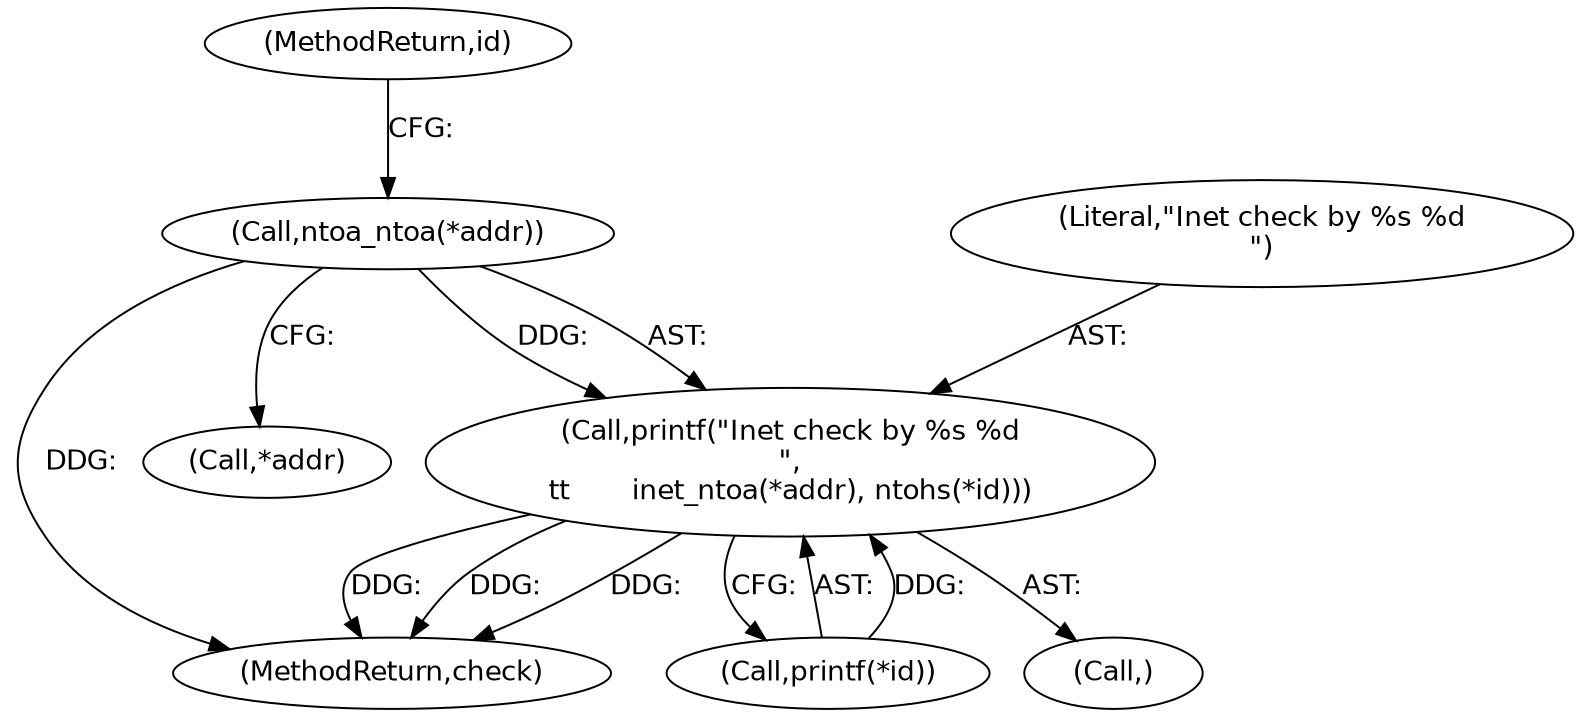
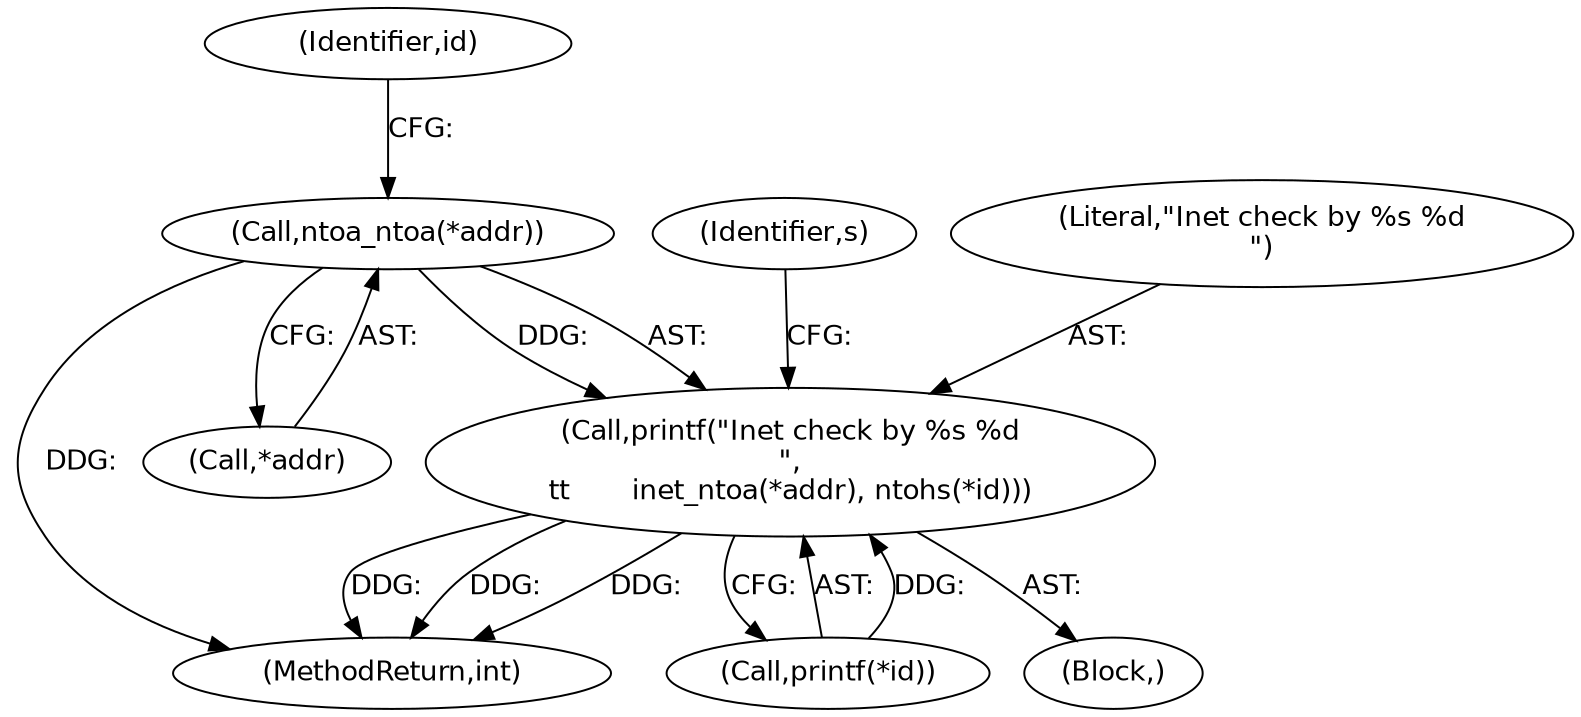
(388, 44) -> (388, 44)
none -> (784, 234)
none -> (340, 361)
(392, 673) -> (392, 673)
(1113, 673) -> (1113, 673)
